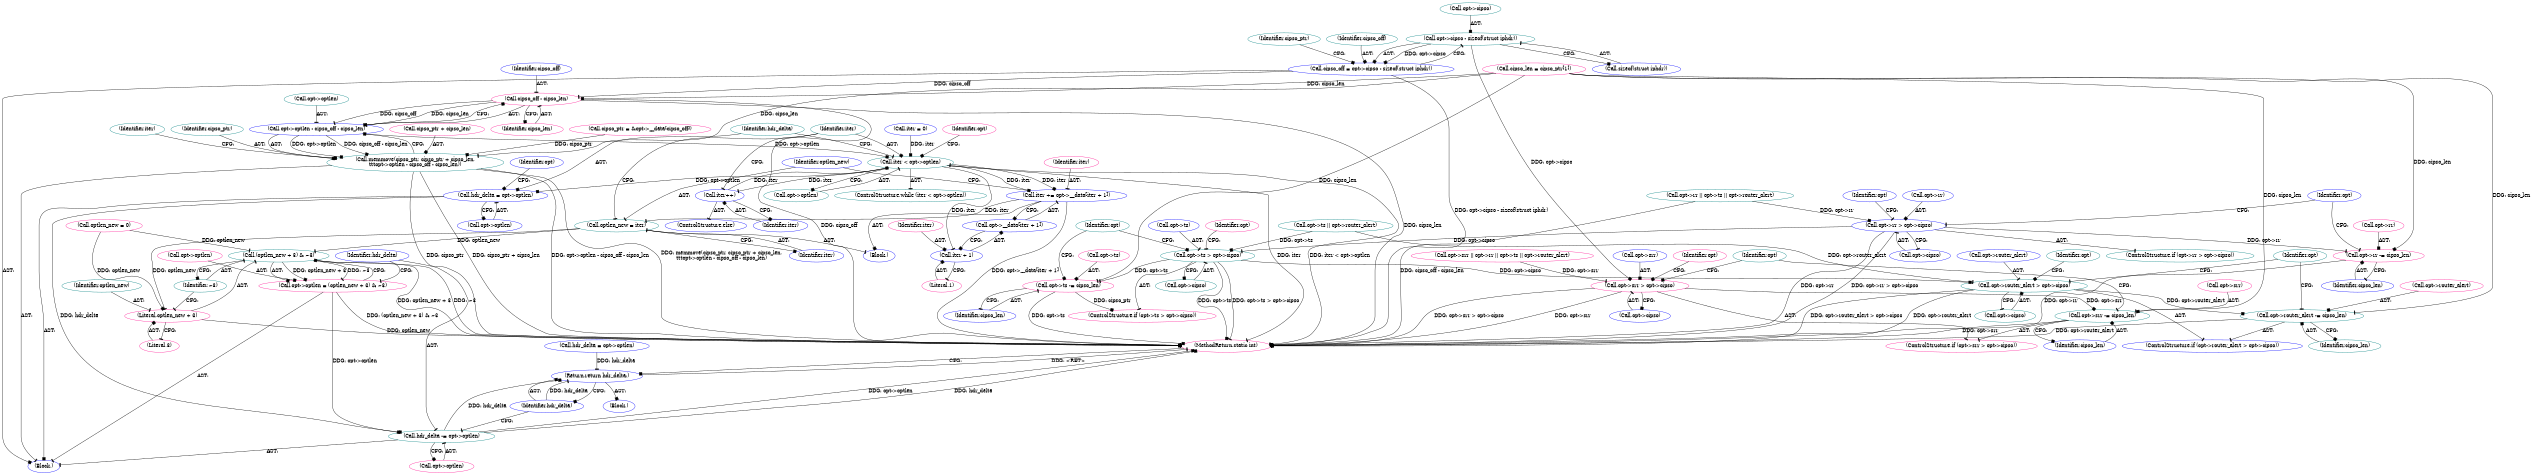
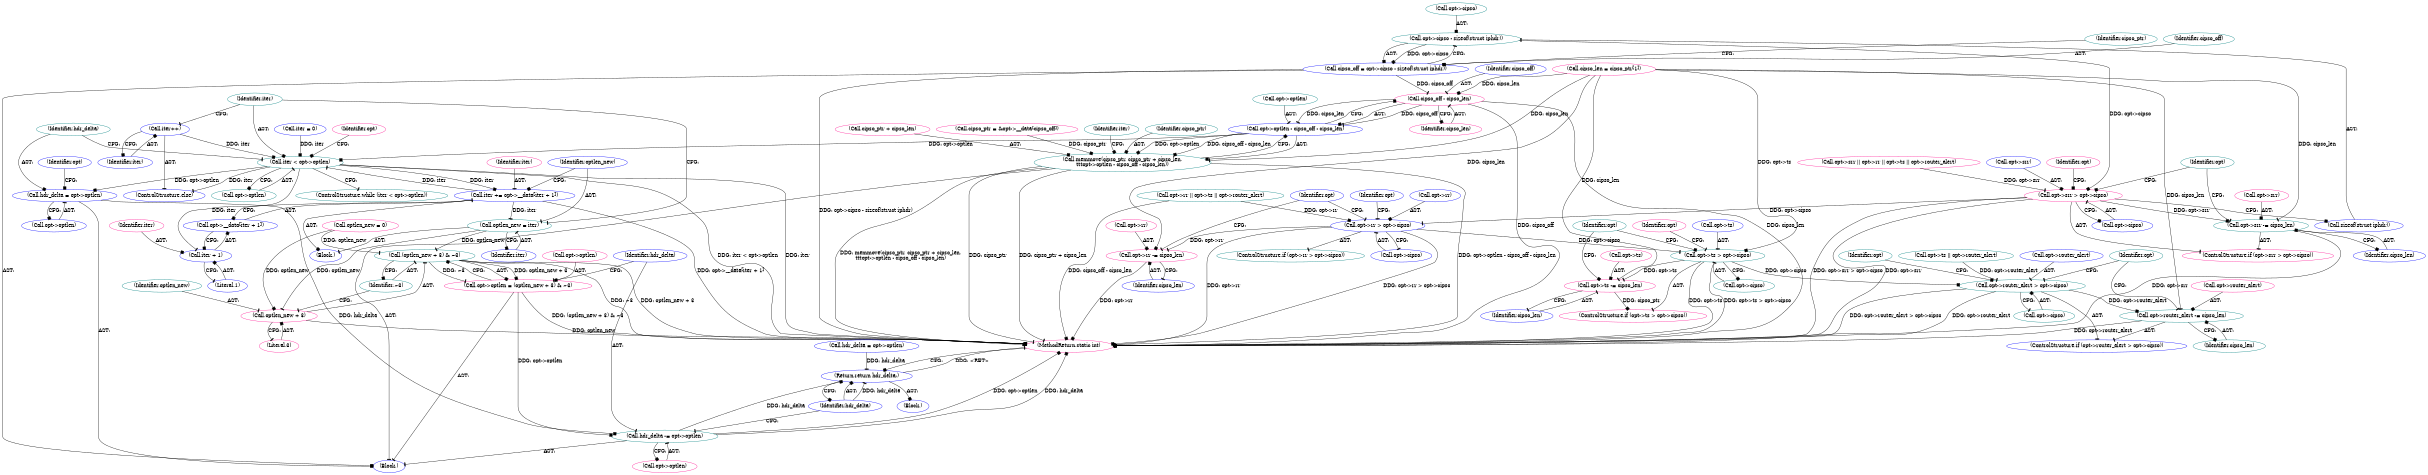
(1553, 54) -> (2219, 209)
(806, 178) -> (231, 177)
(917, 181) -> (352, 181)
none -> (1725, 210)
(1273, 240) -> (1758, 150)
(942, 286) -> (228, 286)
(167, 316) -> (279, 316)
(1084, 335) -> none
